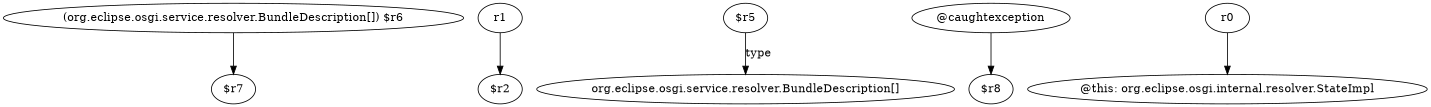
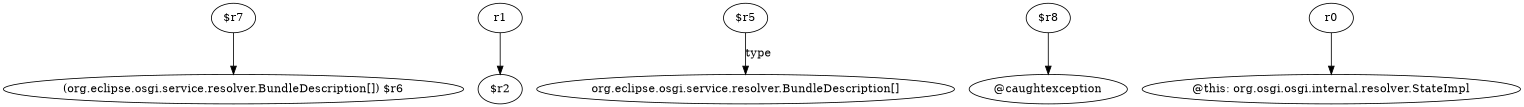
(233, 49) -> (233, 49)
(991, 49) -> (1048, 49)
(1227, 89) -> (1331, 89)
